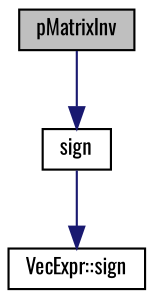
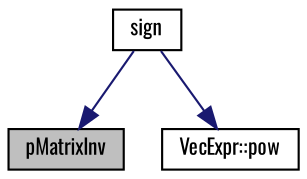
(77, 79) -> (113, 81)
(77, 269) -> (230, 149)
